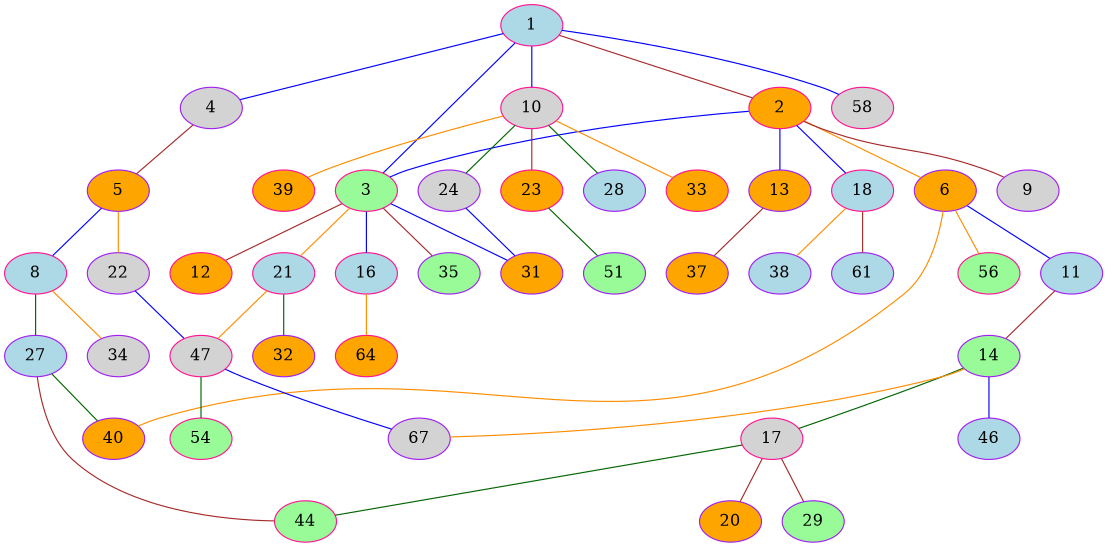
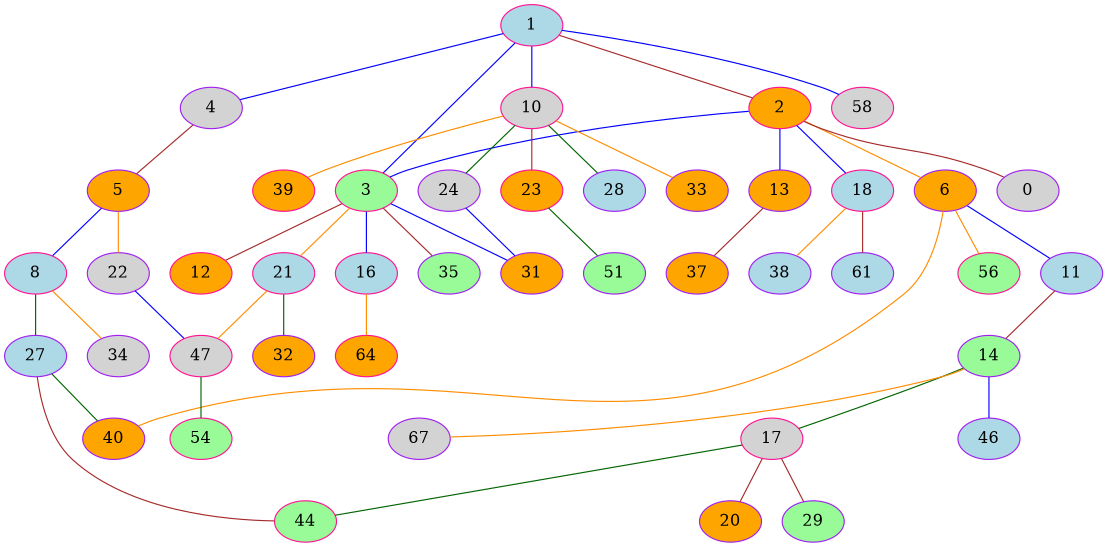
(697, 191) -> (697, 191)
(1028, 191) -> (1028, 191)
(308, 401) -> none
